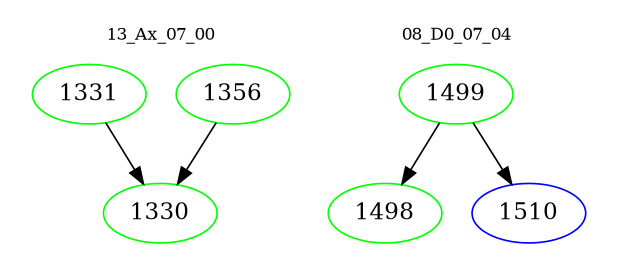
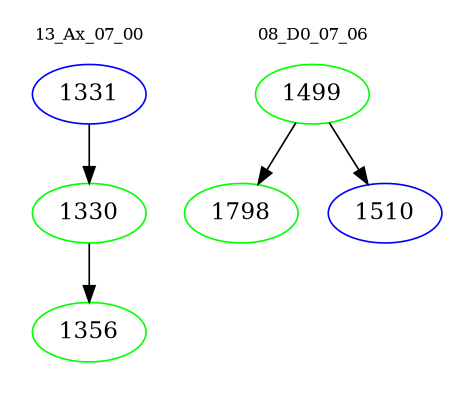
(457, 36) -> (313, 36)
(89, 94) -> (89, 94)
(201, 146) -> (89, 265)
(385, 213) -> (241, 213)
